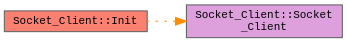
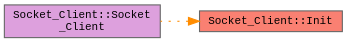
(161, 21) -> (174, 21)
